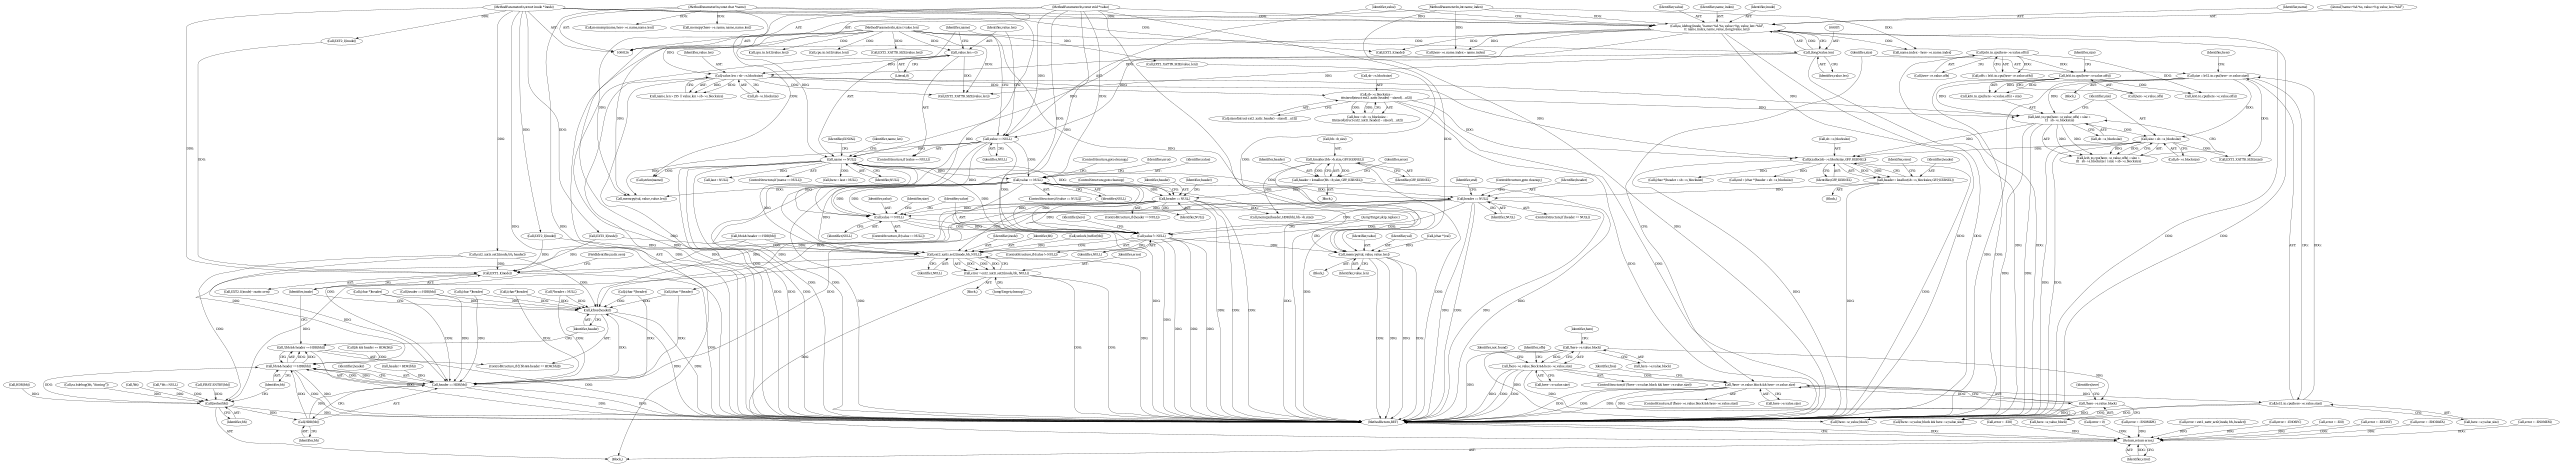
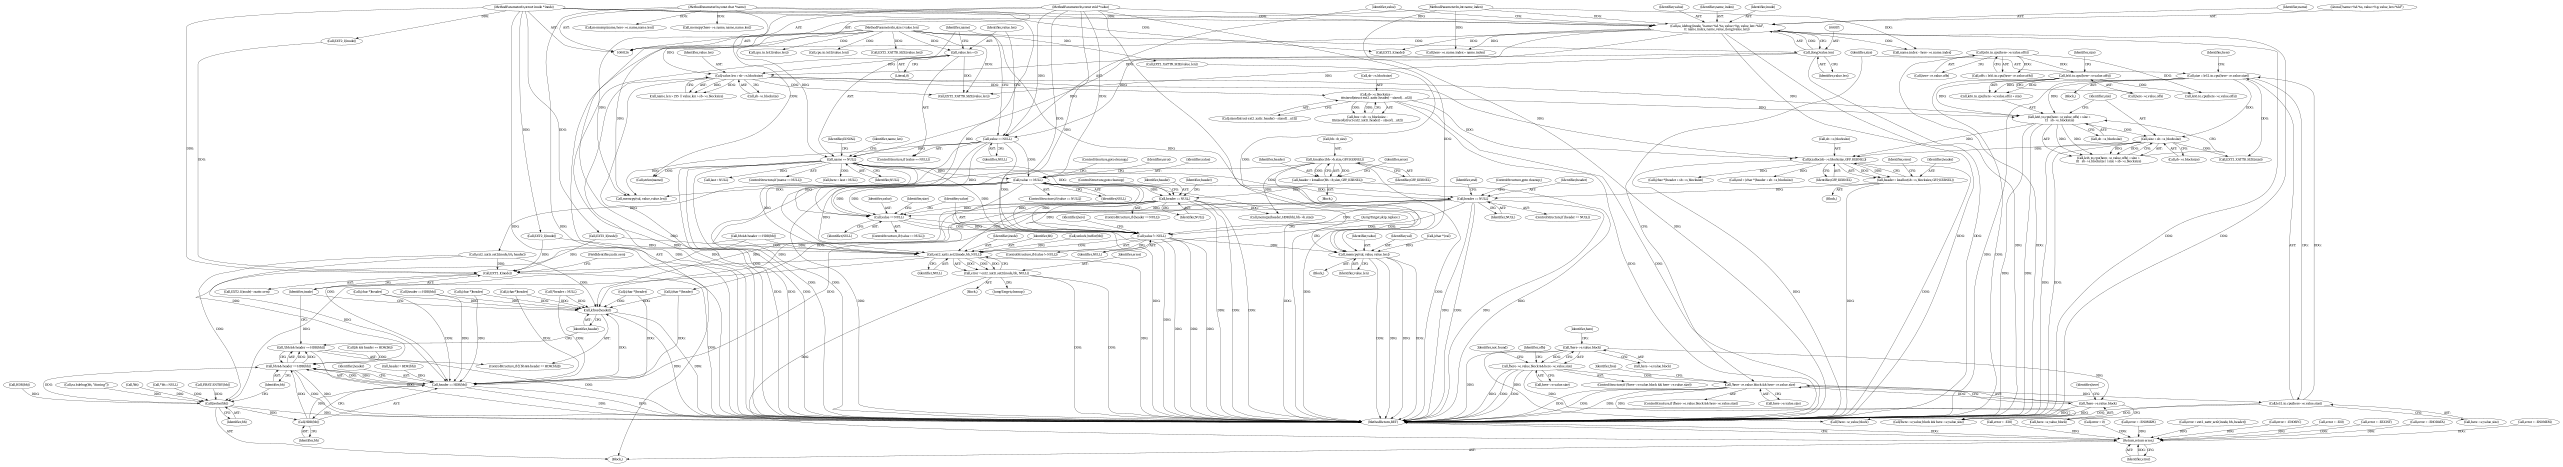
(497, 126) -> (918, 183)
(997, 285) -> (1004, 281)
